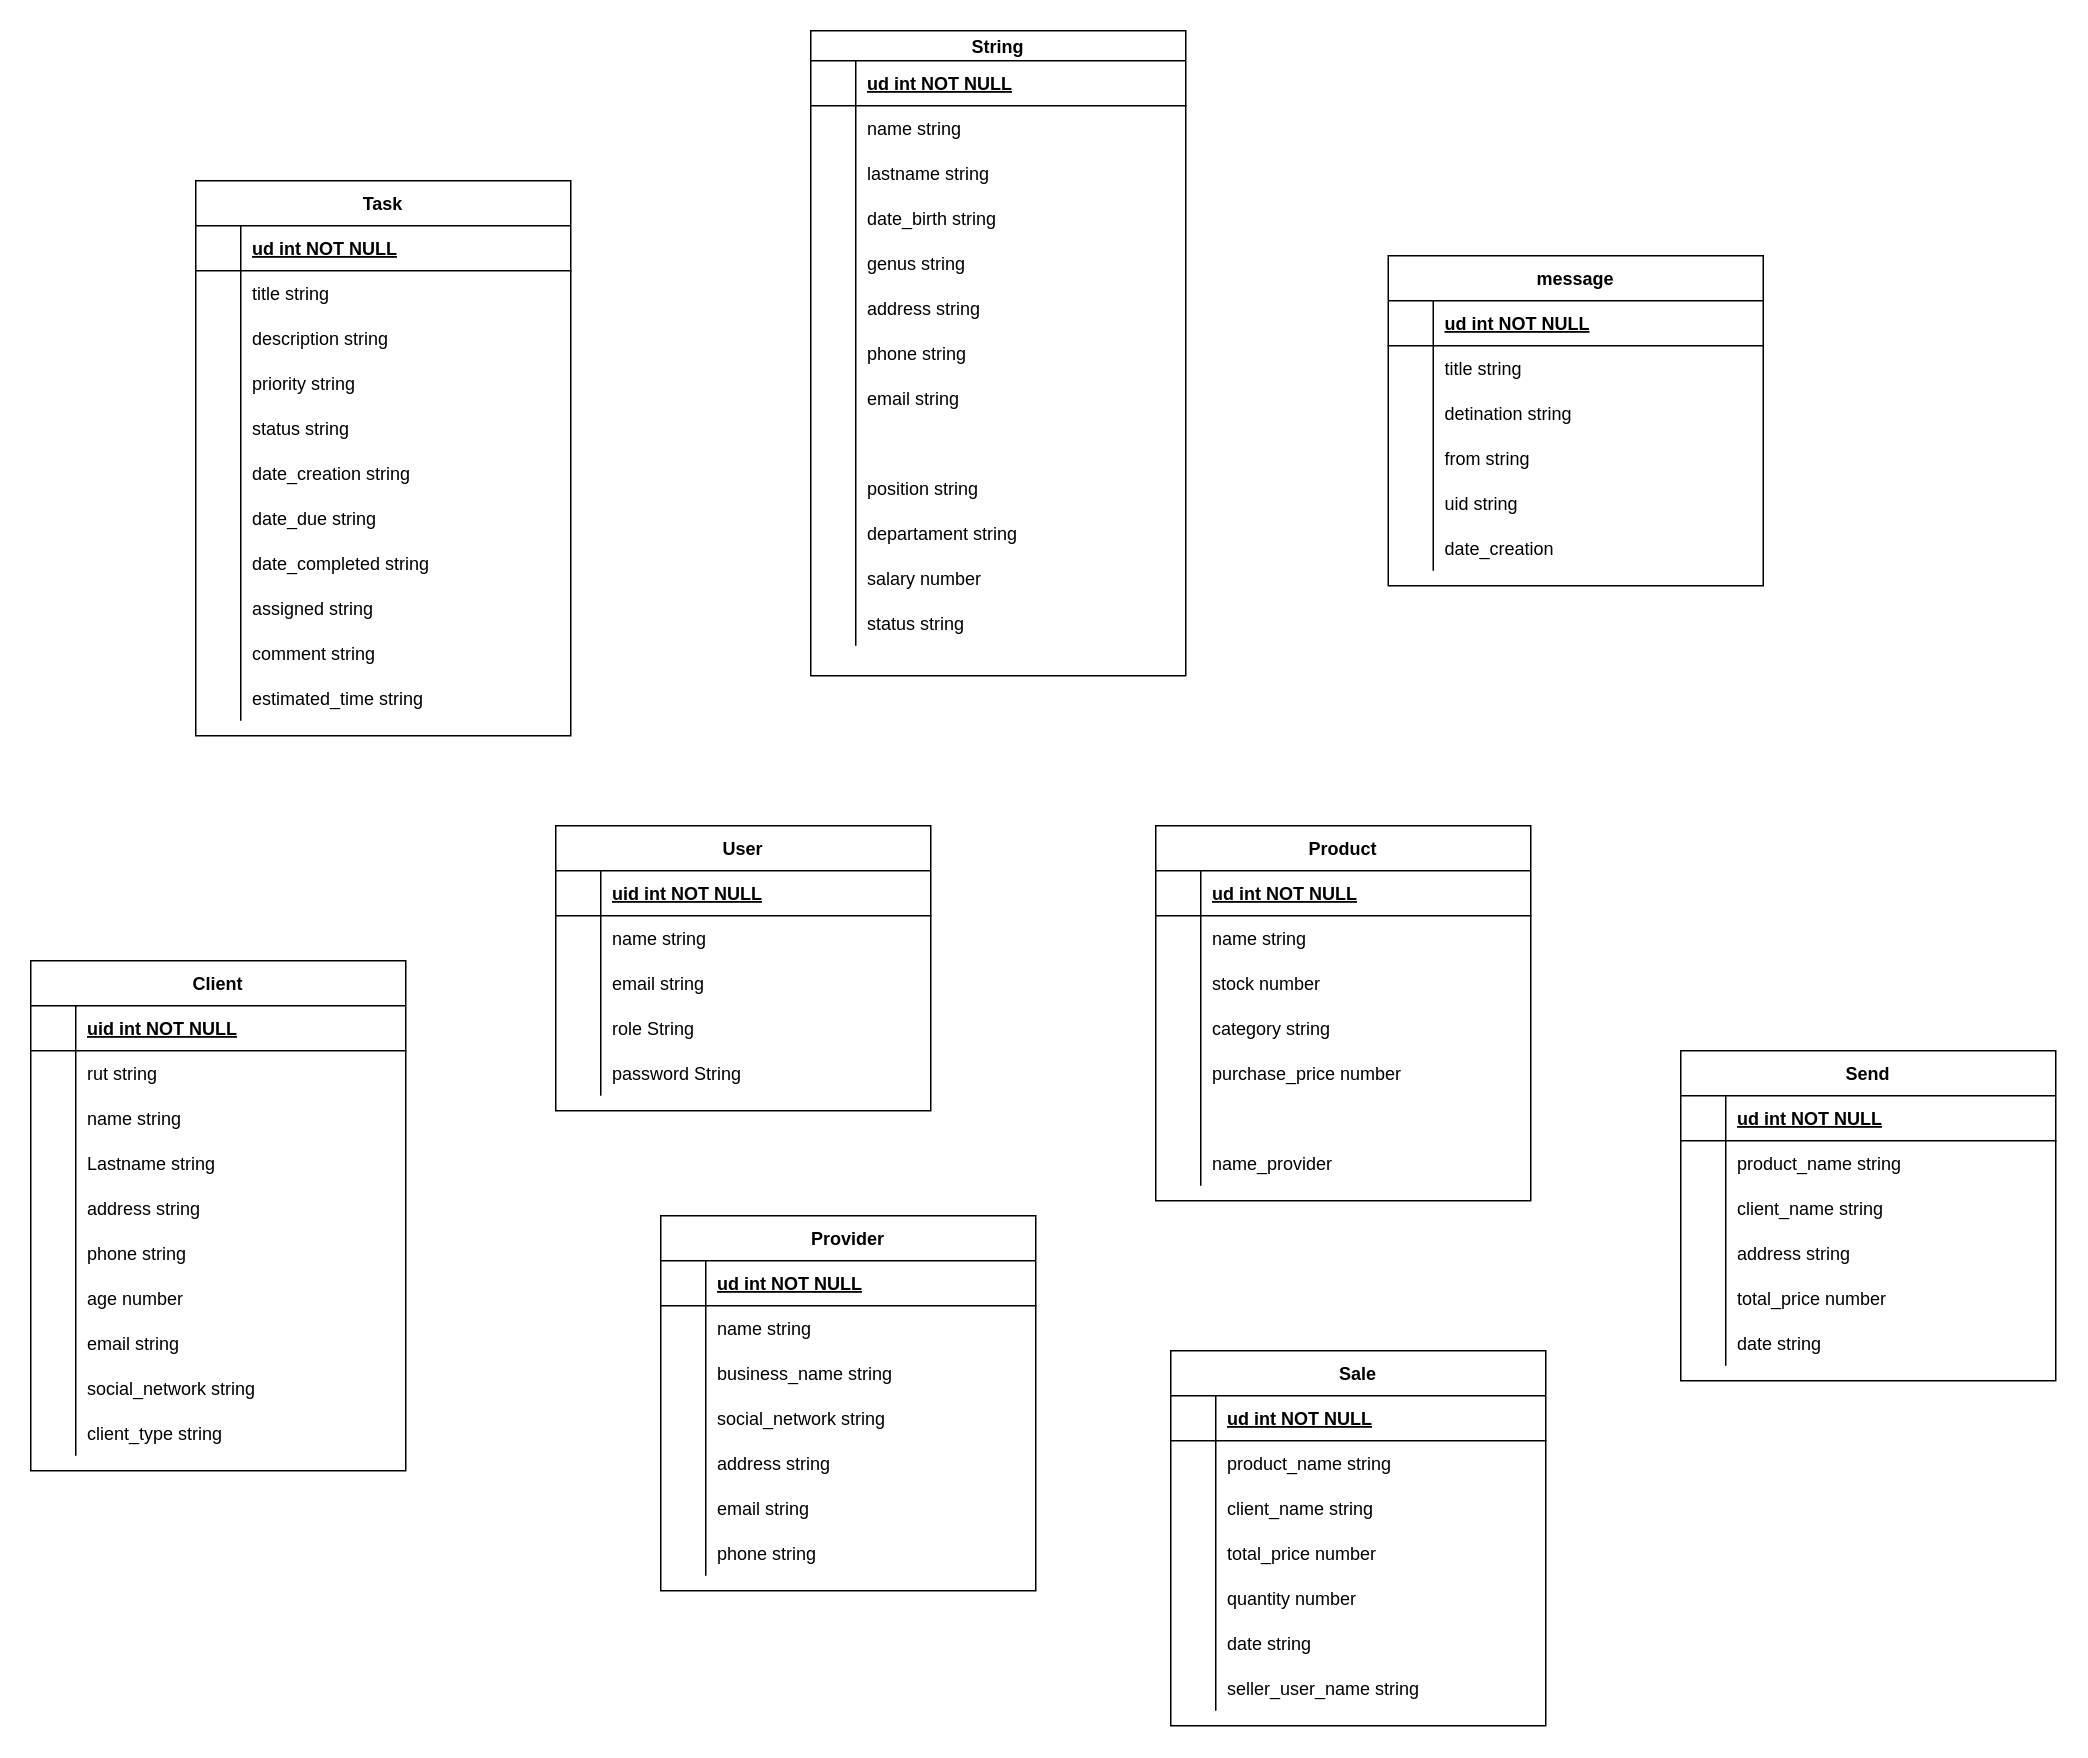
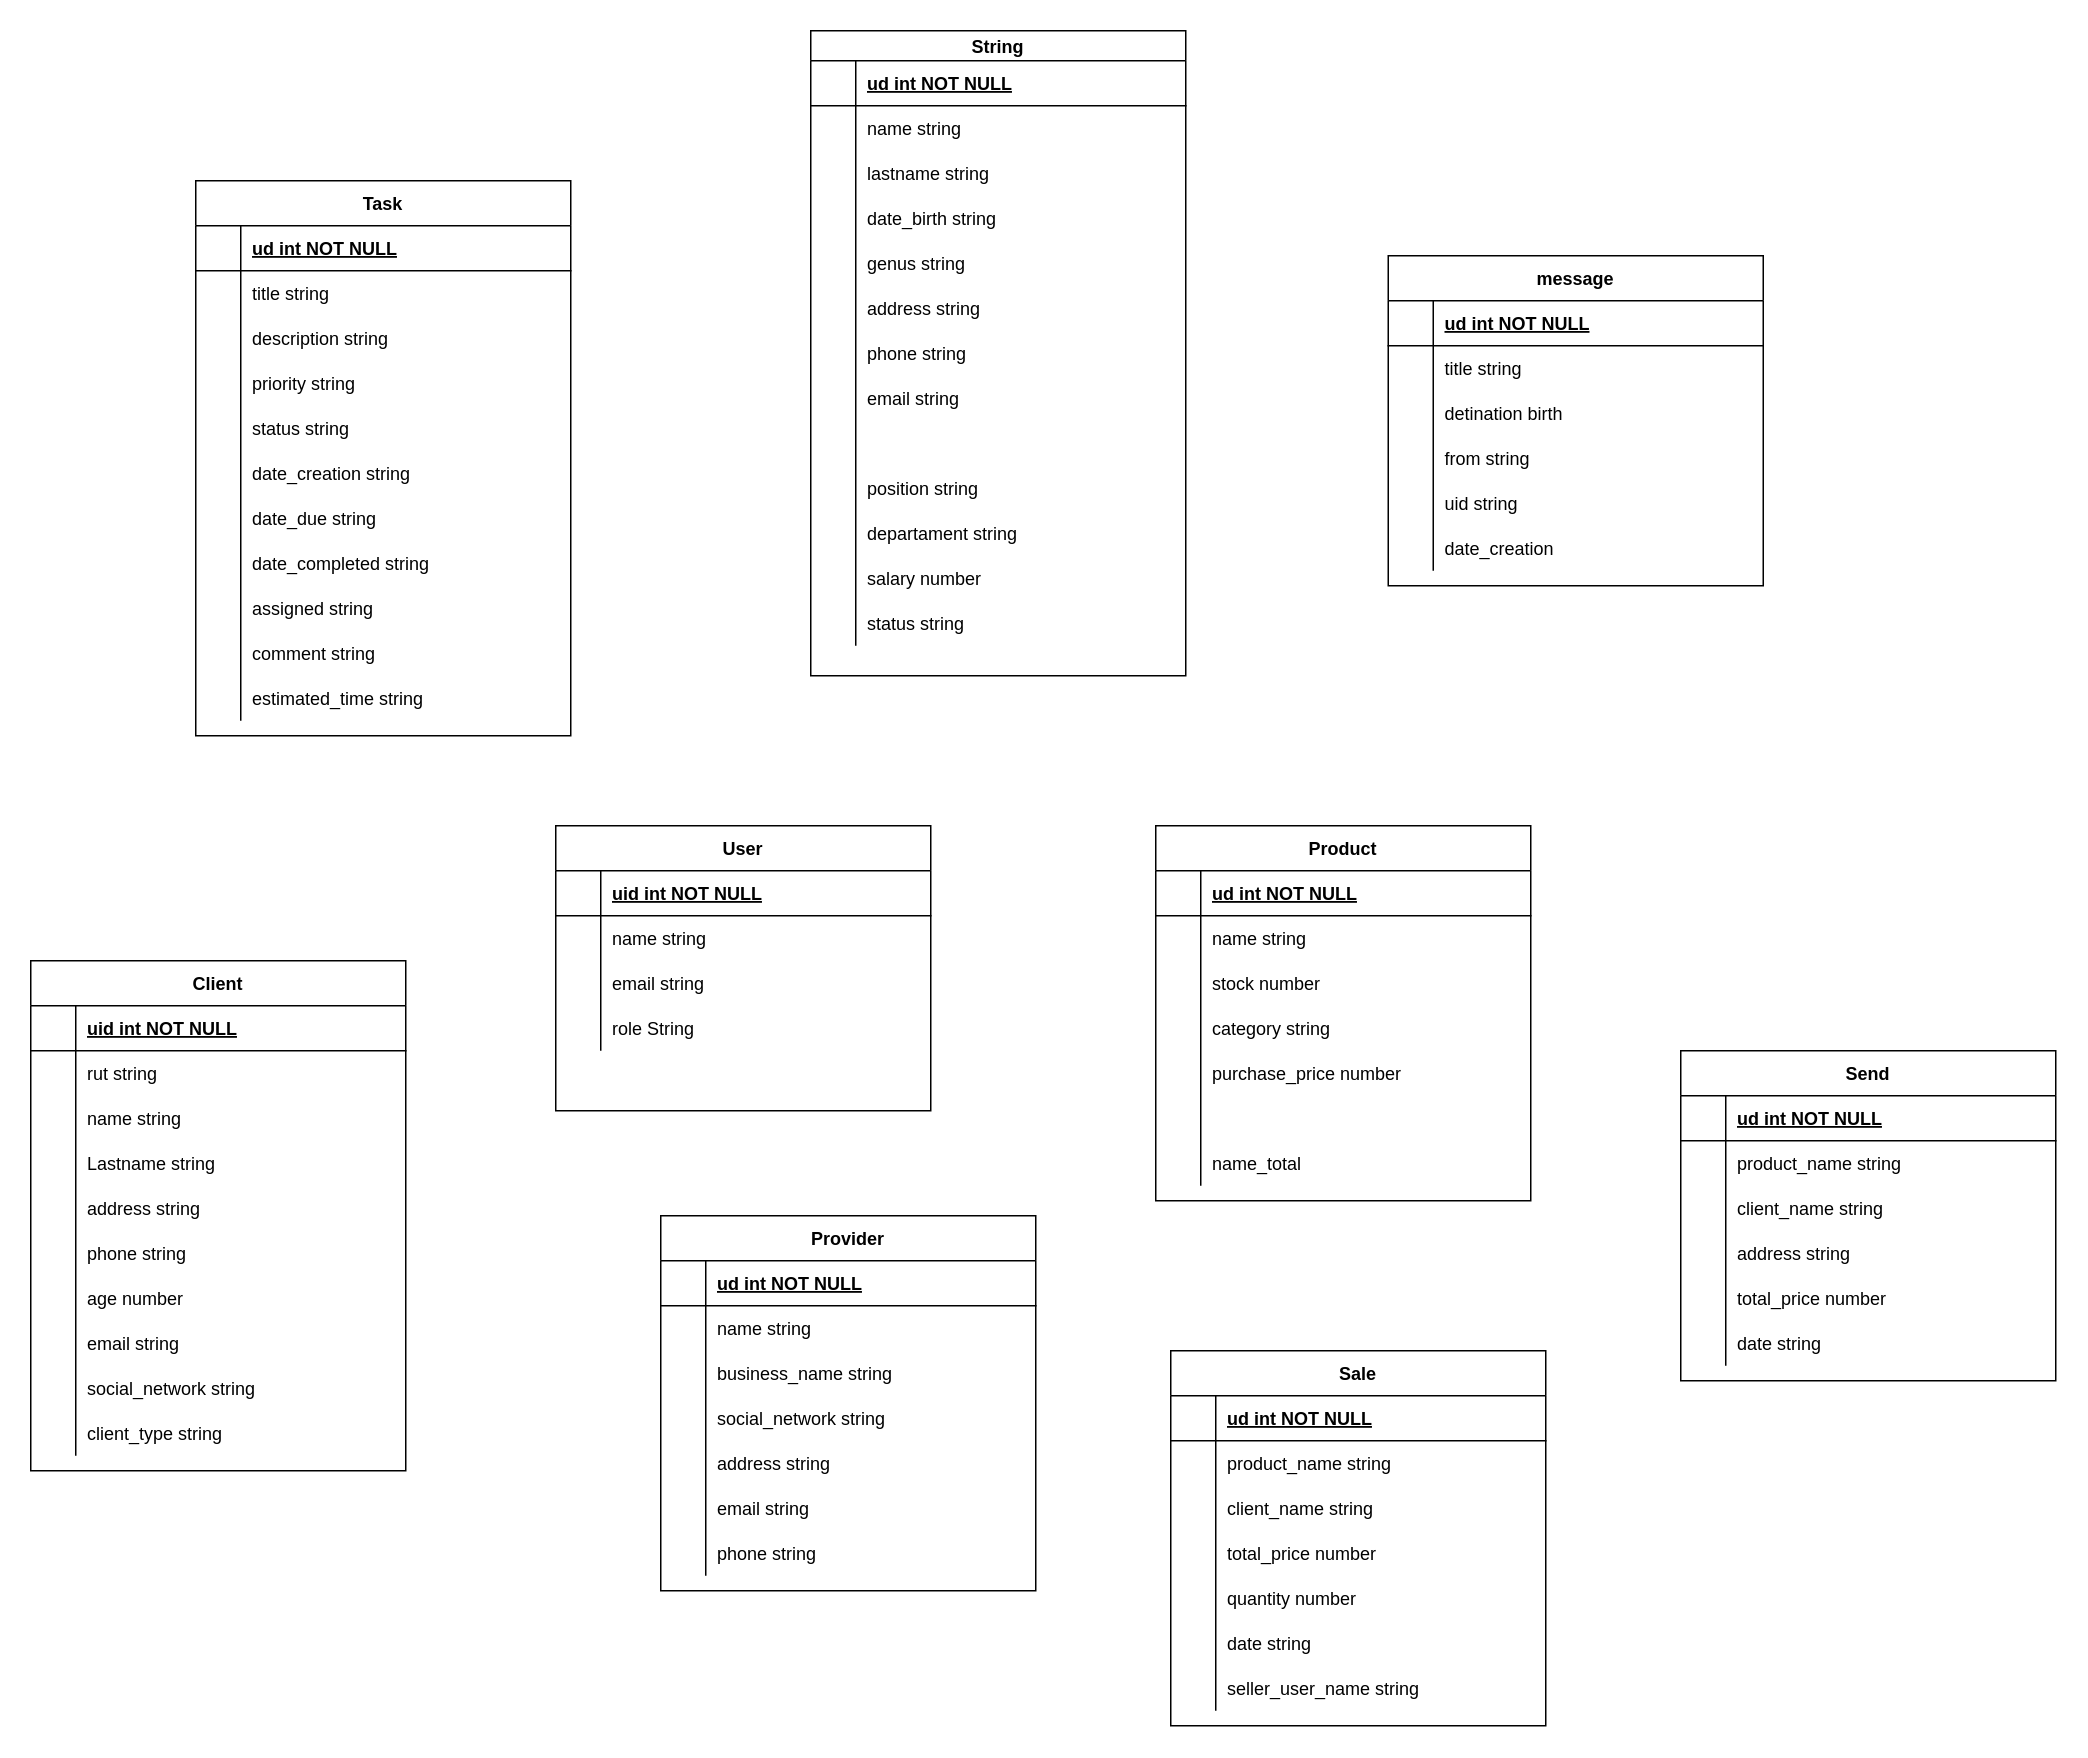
(1521, 414) -> (1516, 414)
(766, 1073) -> none
(1275, 1164) -> (1260, 1164)
